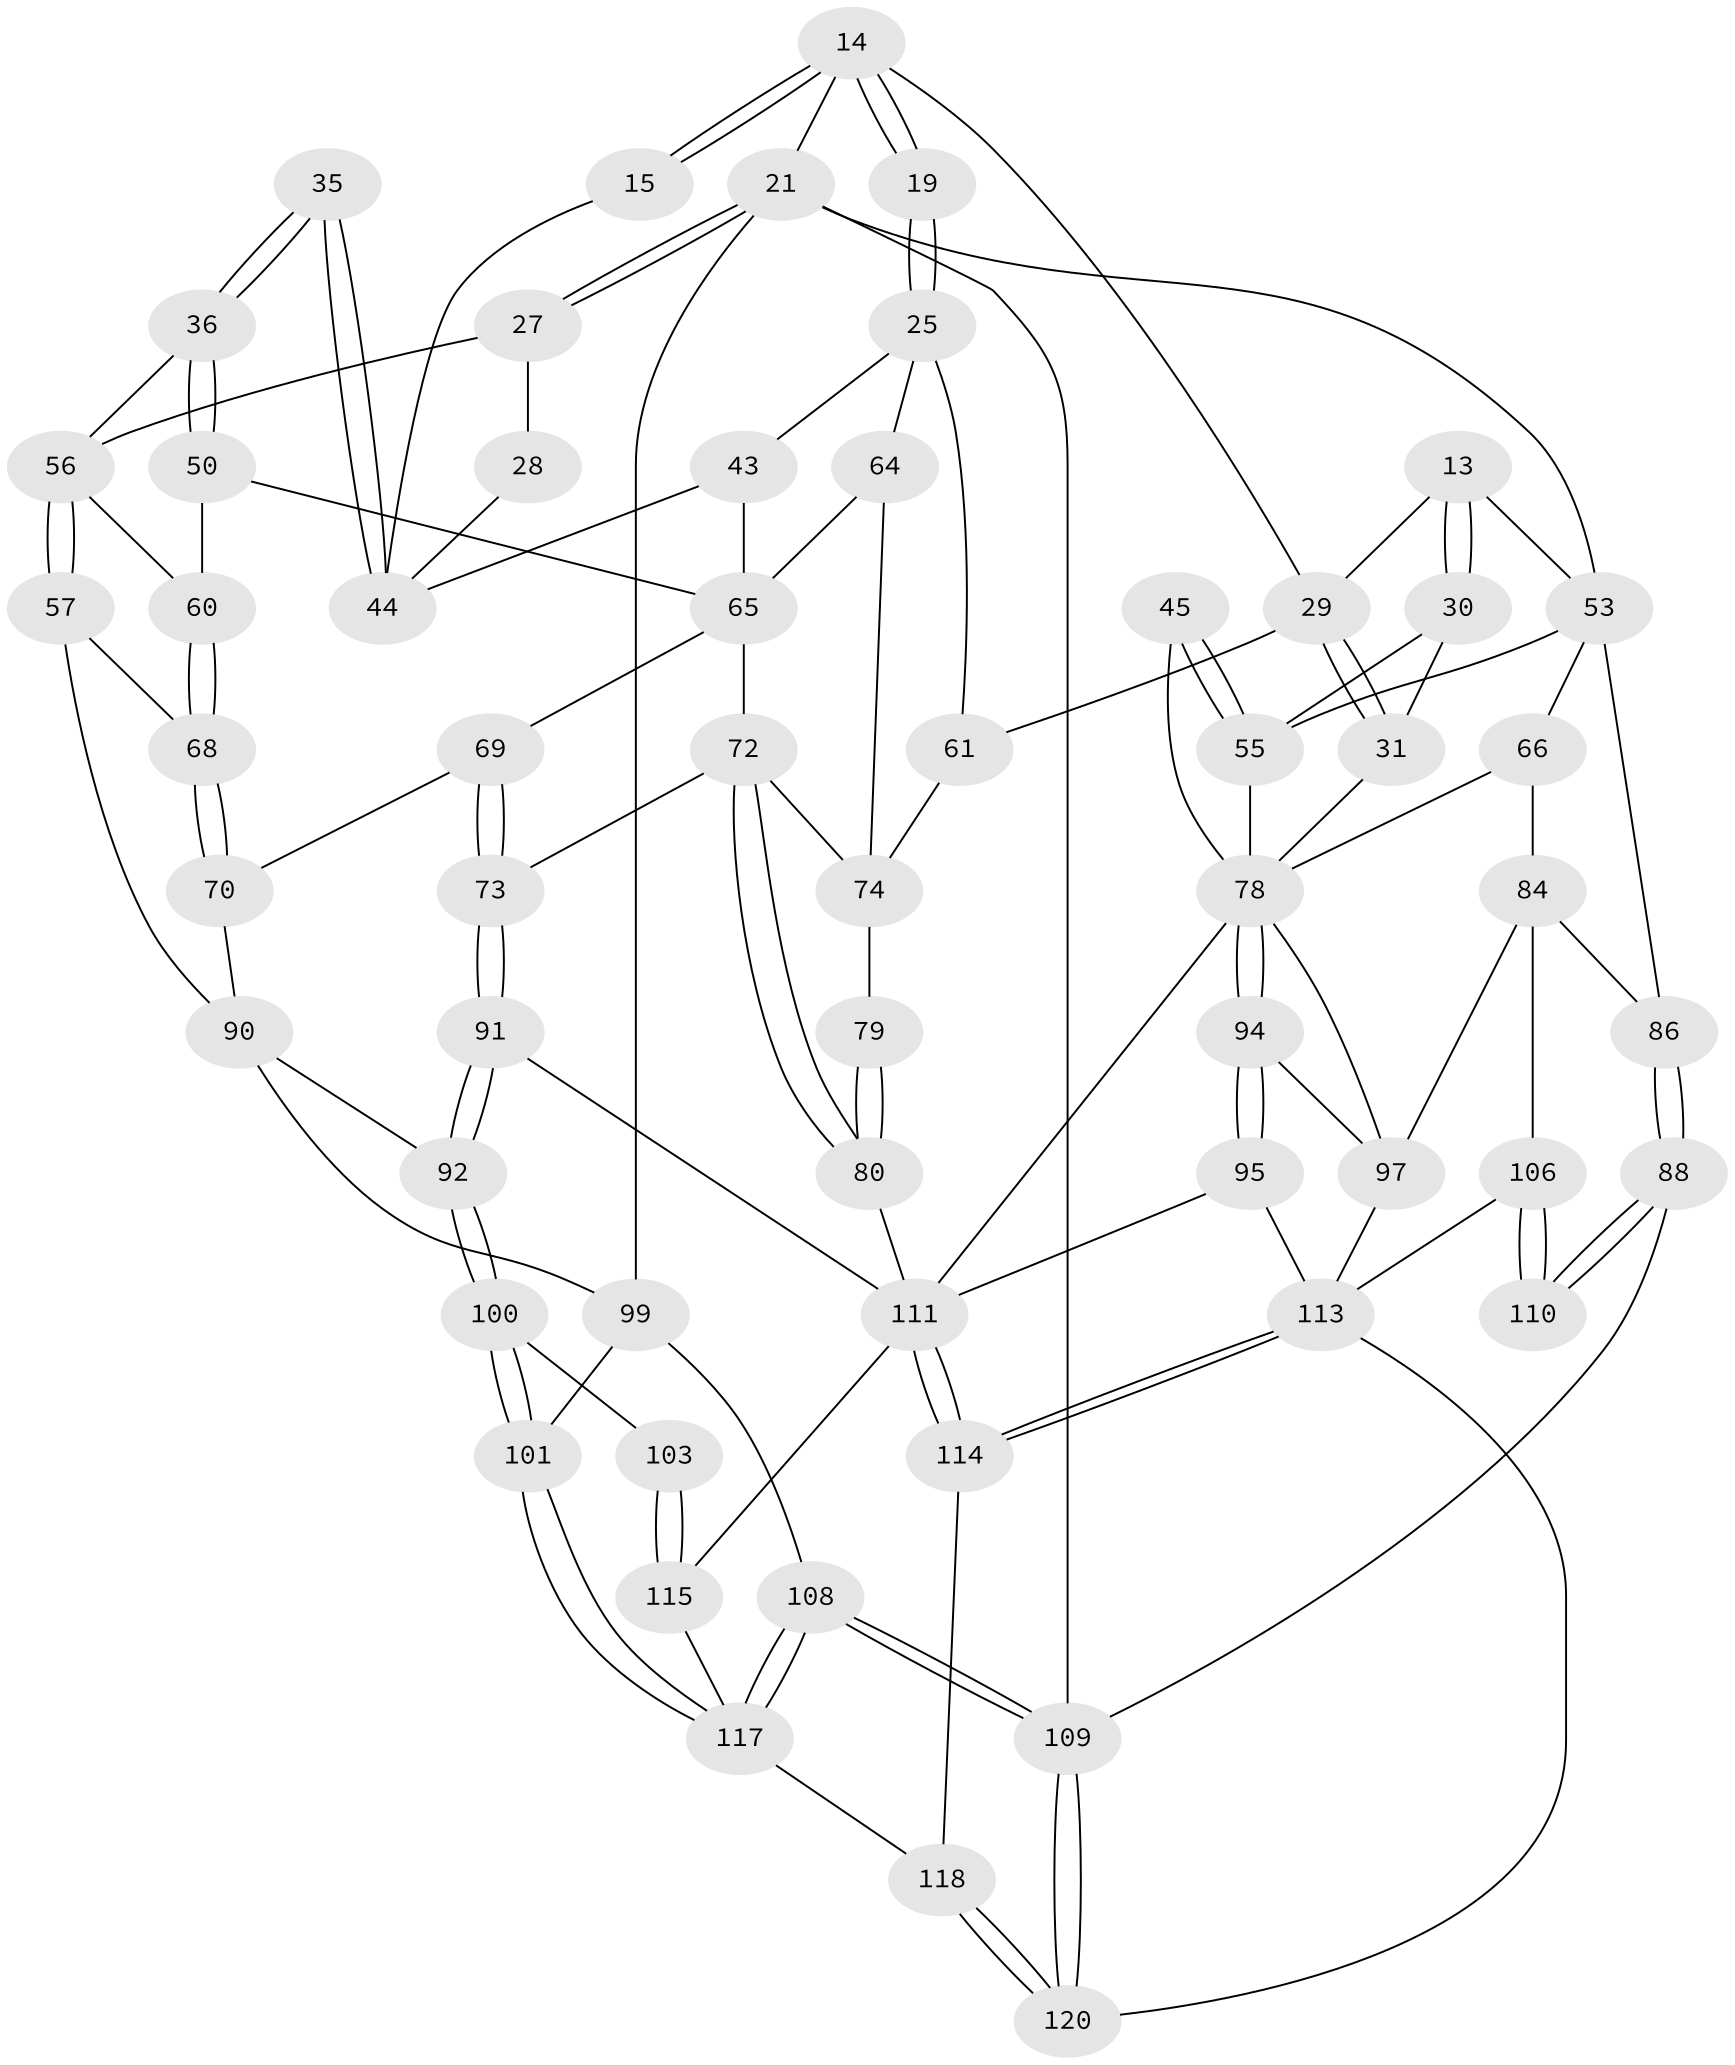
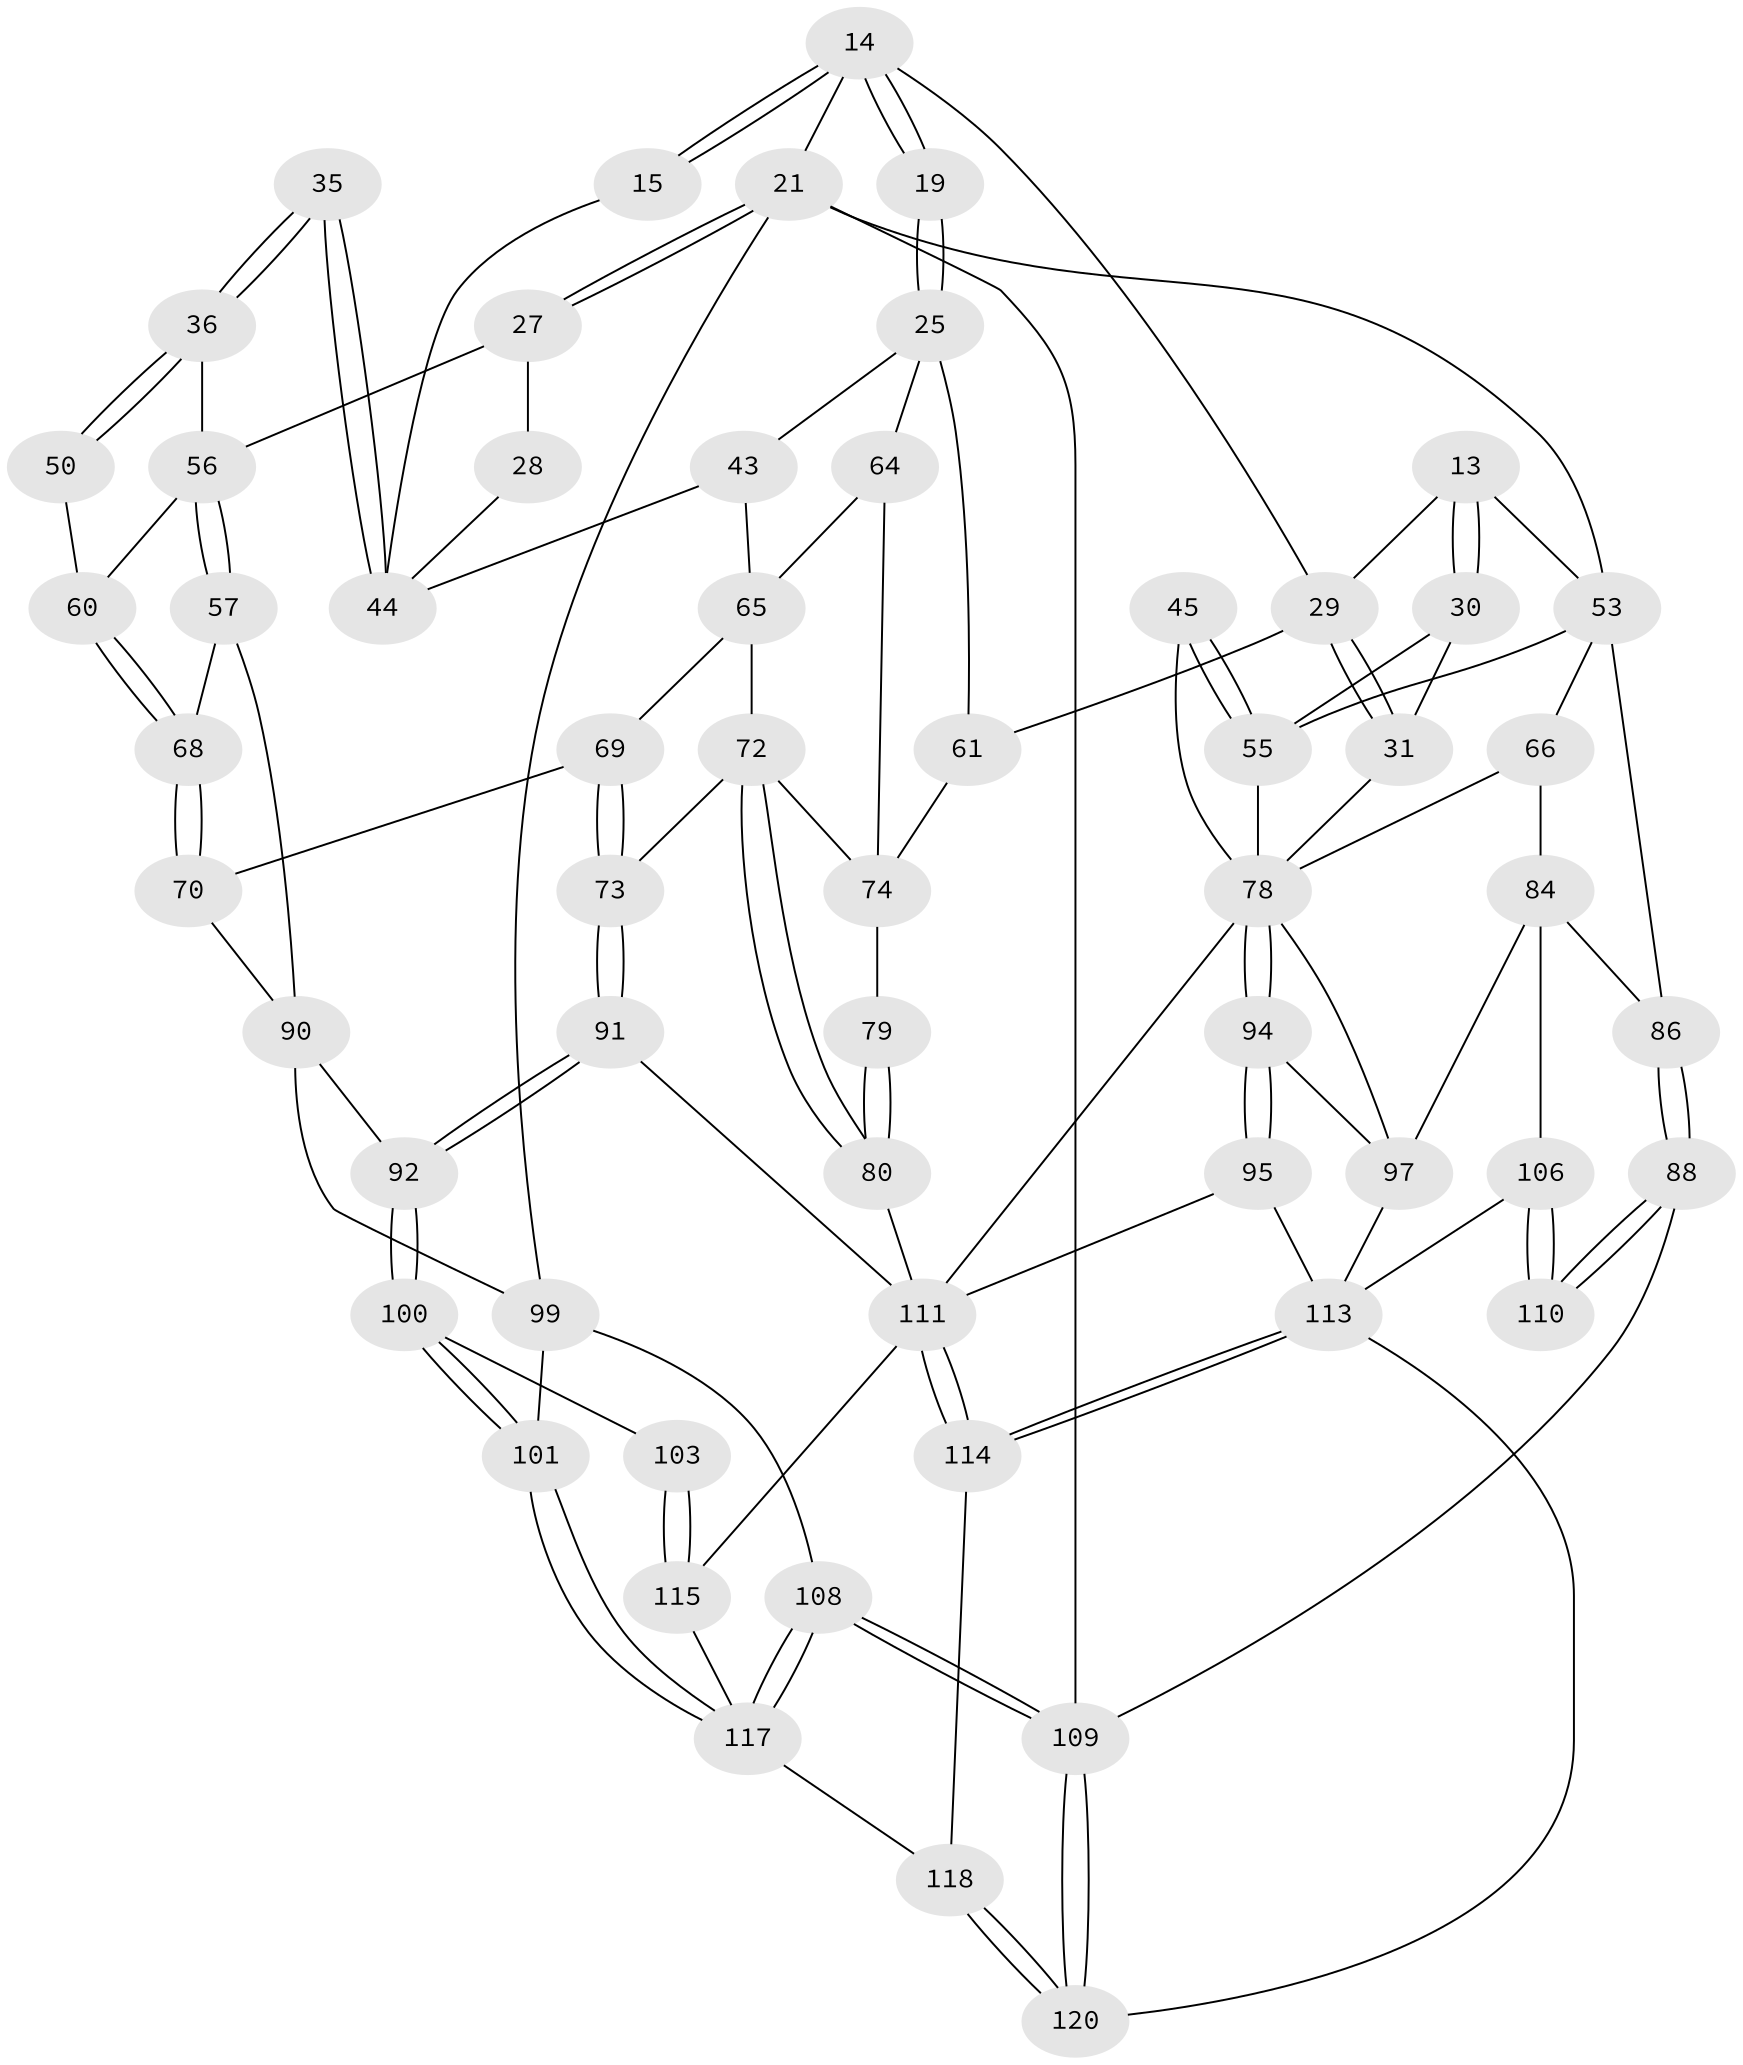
(473, 538) -> none
